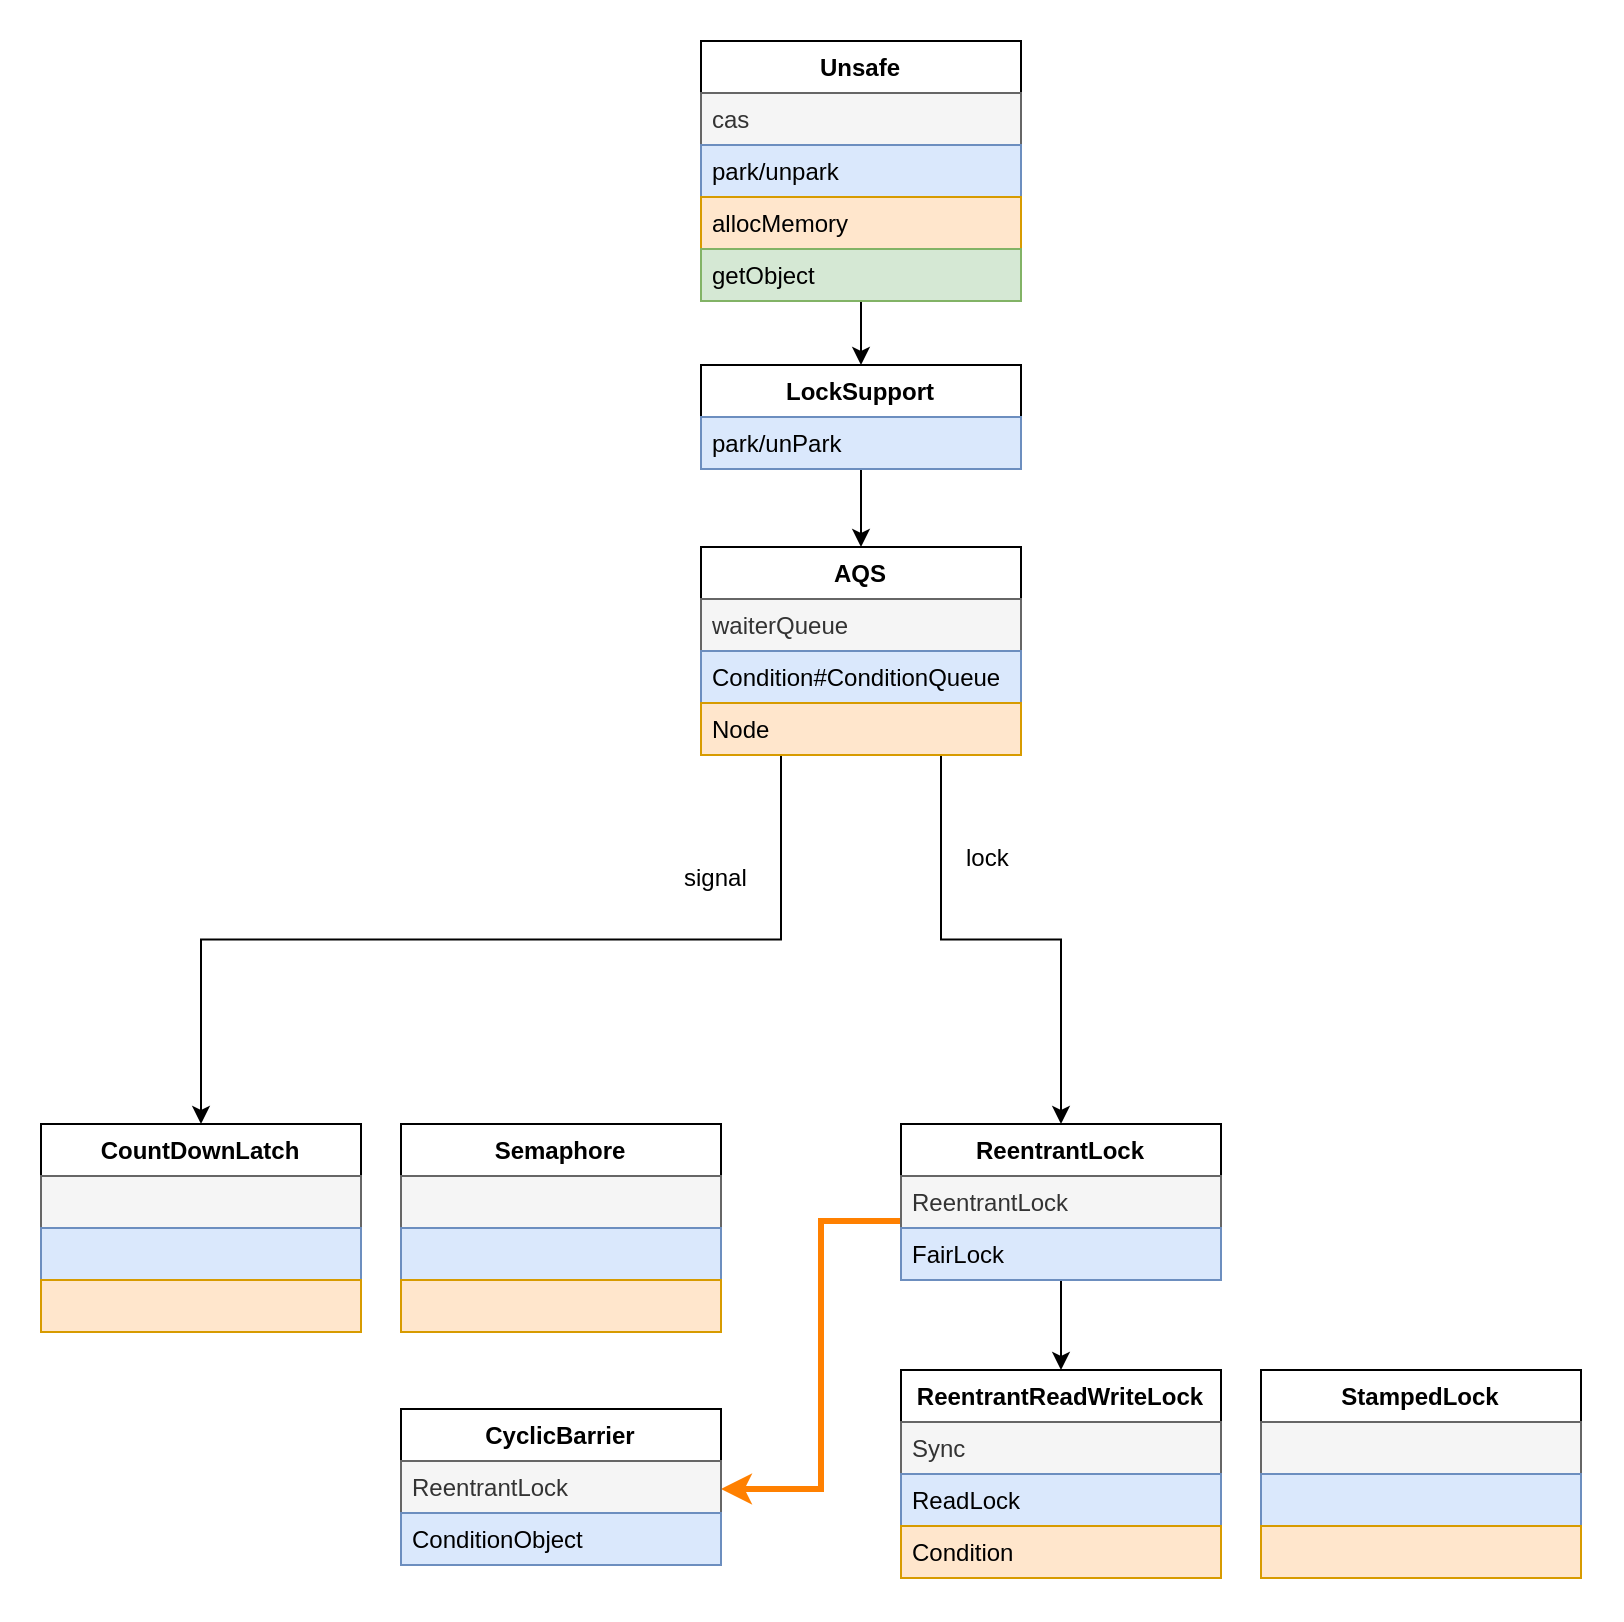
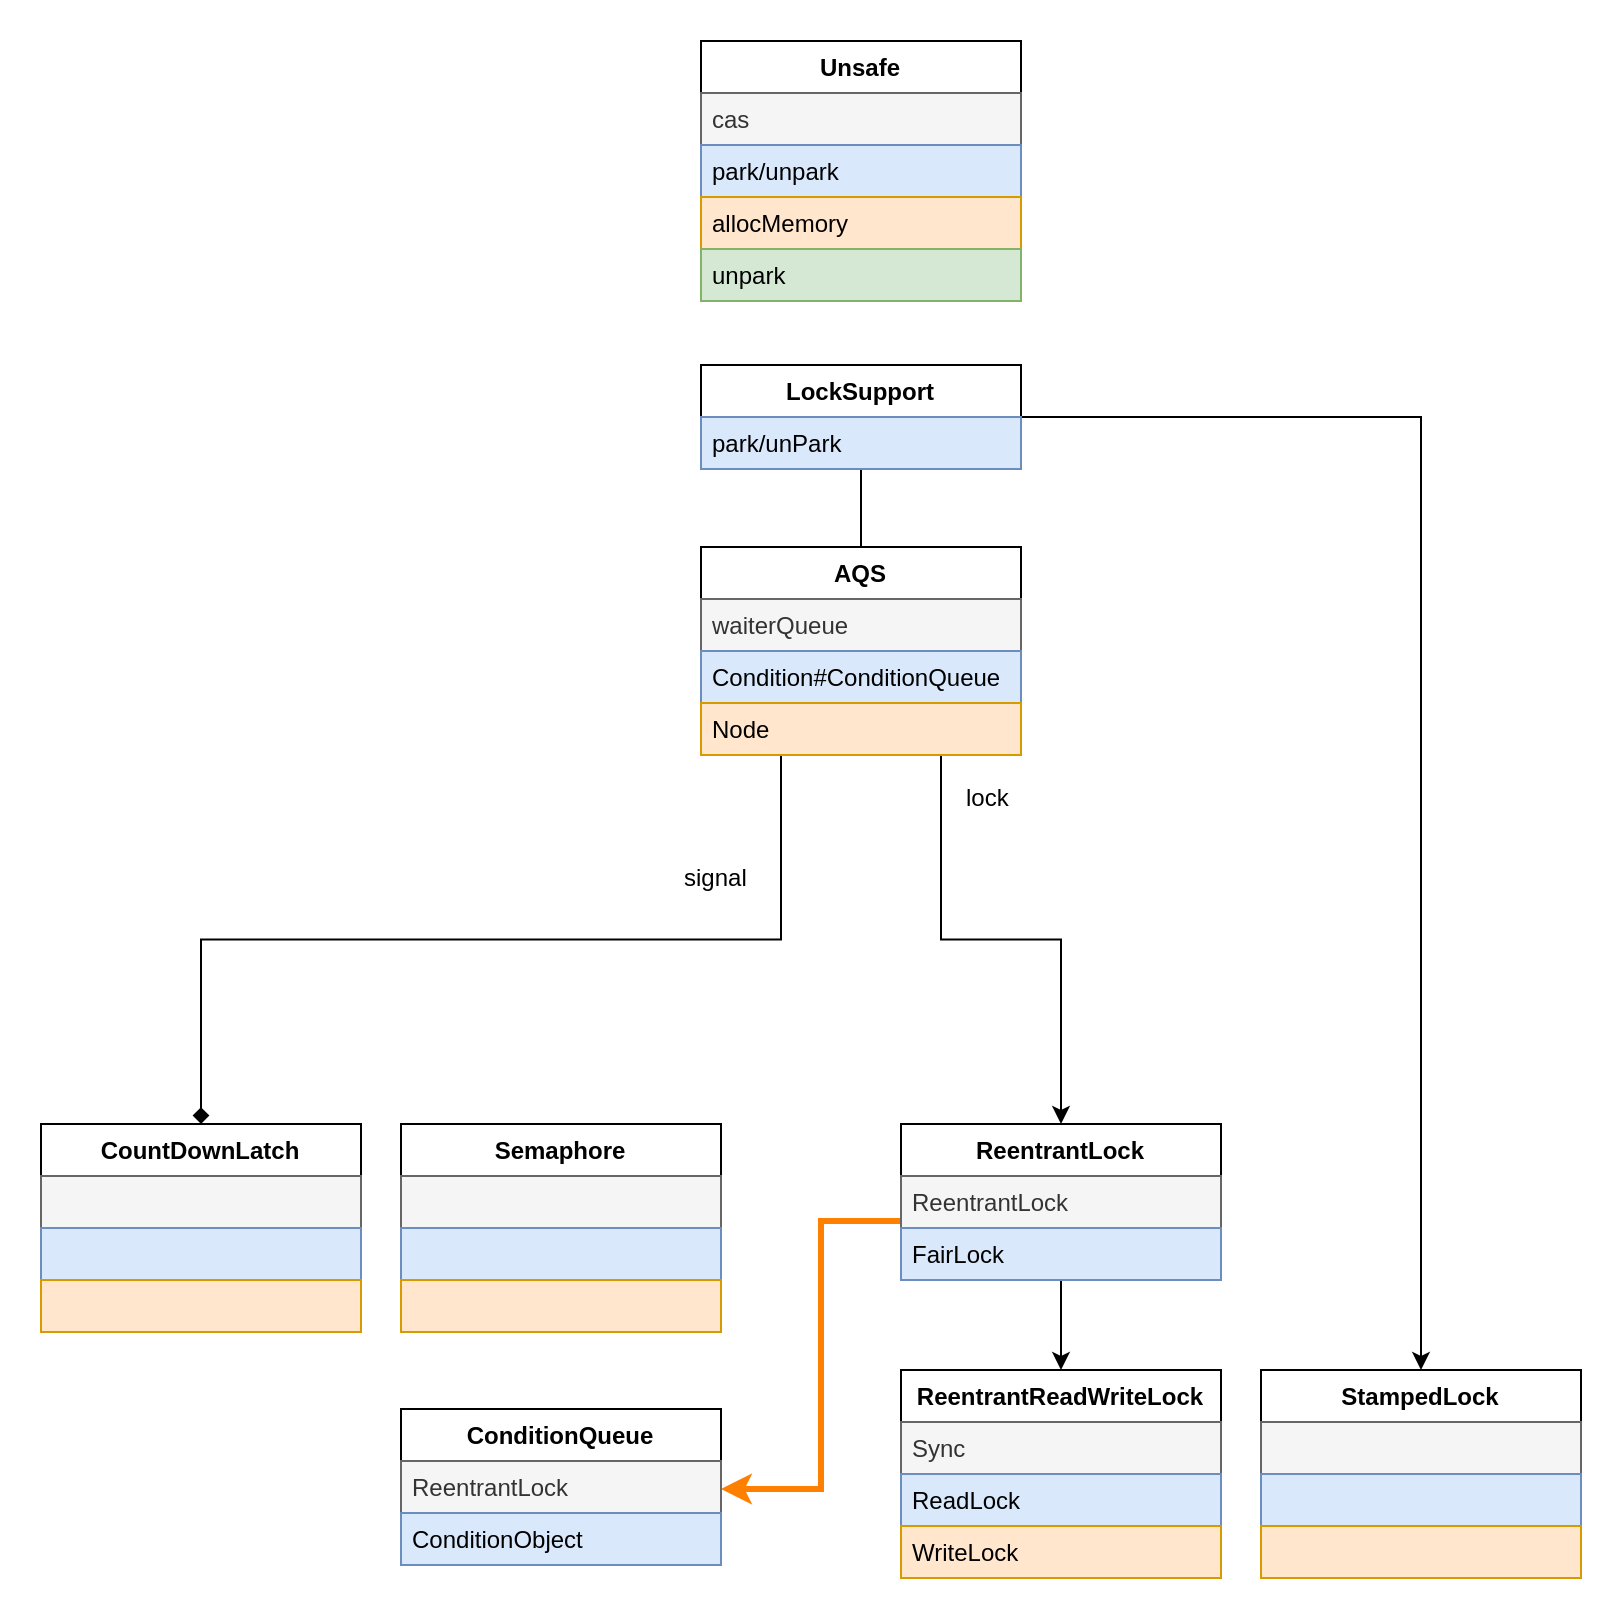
(772, 276) -> (752, 276)
(861, 338) -> none
(861, 532) -> (861, 537)
none -> (1421, 688)
(1003, 859) -> (1003, 799)
(201, 1109) -> (201, 1108)
(560, 1436) -> (560, 1436)
(966, 1553) -> (969, 1553)
